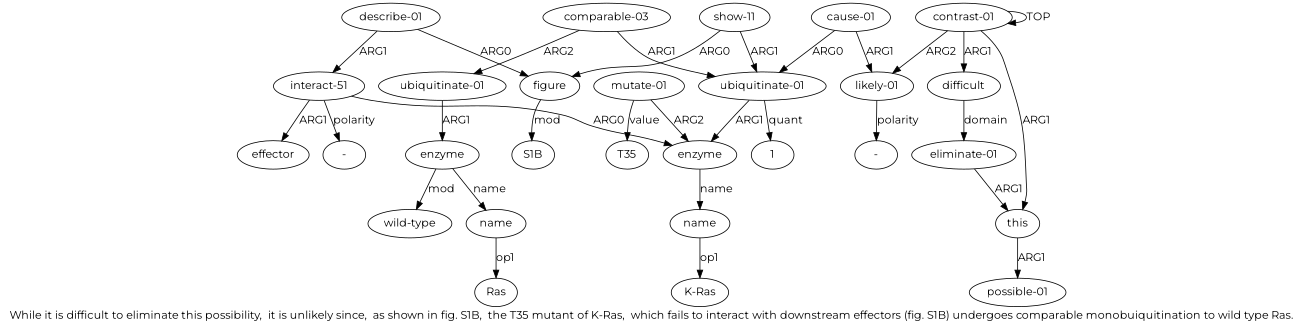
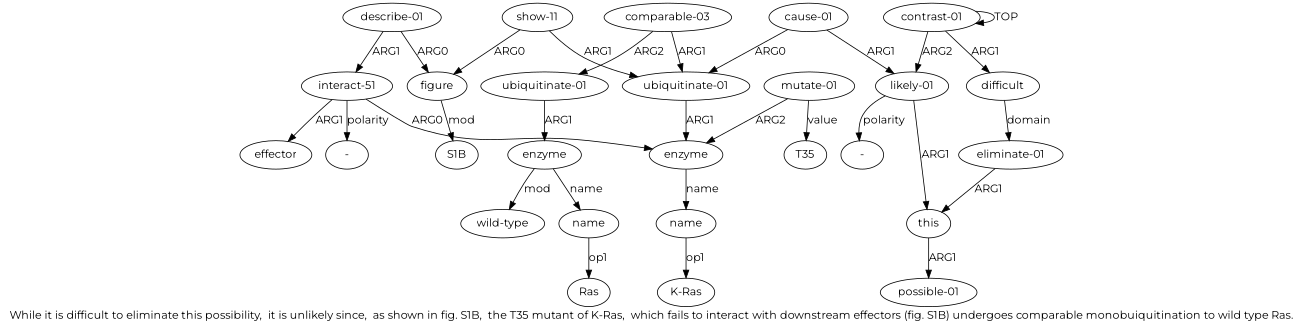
(1019, 111) -> (920, 151)
(773, 155) -> none
